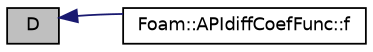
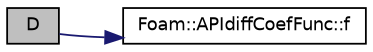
(100, 15) -> (82, 36)
